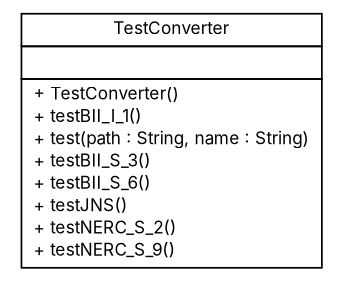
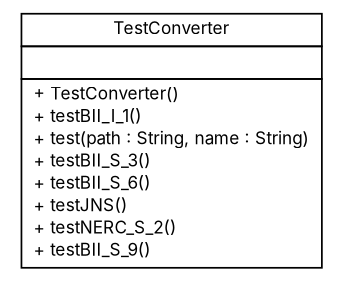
(105, 251) -> (93, 251)
